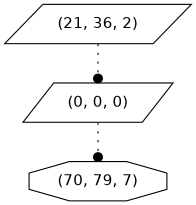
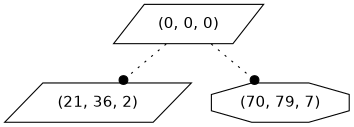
(98, 59) -> (147, 61)
